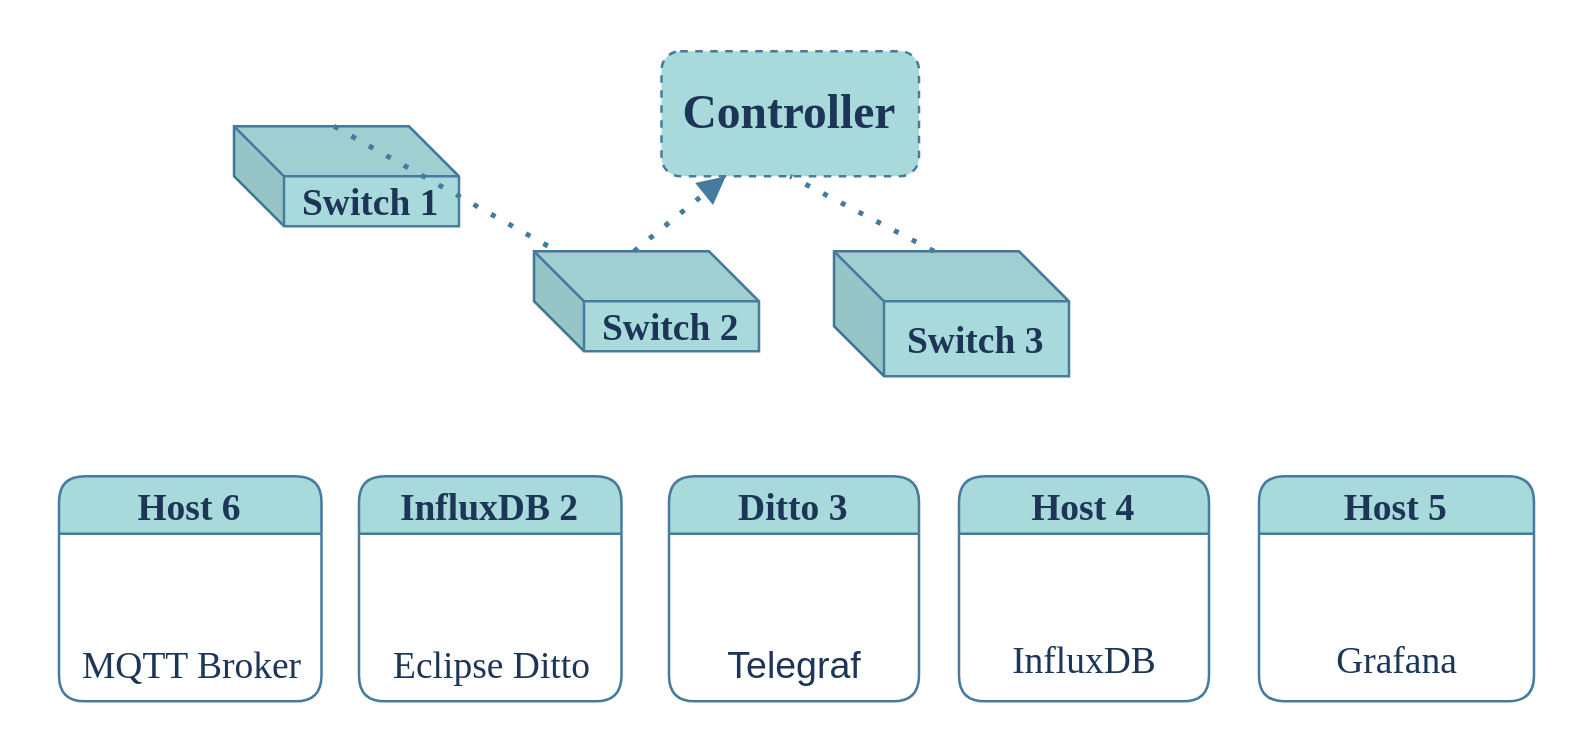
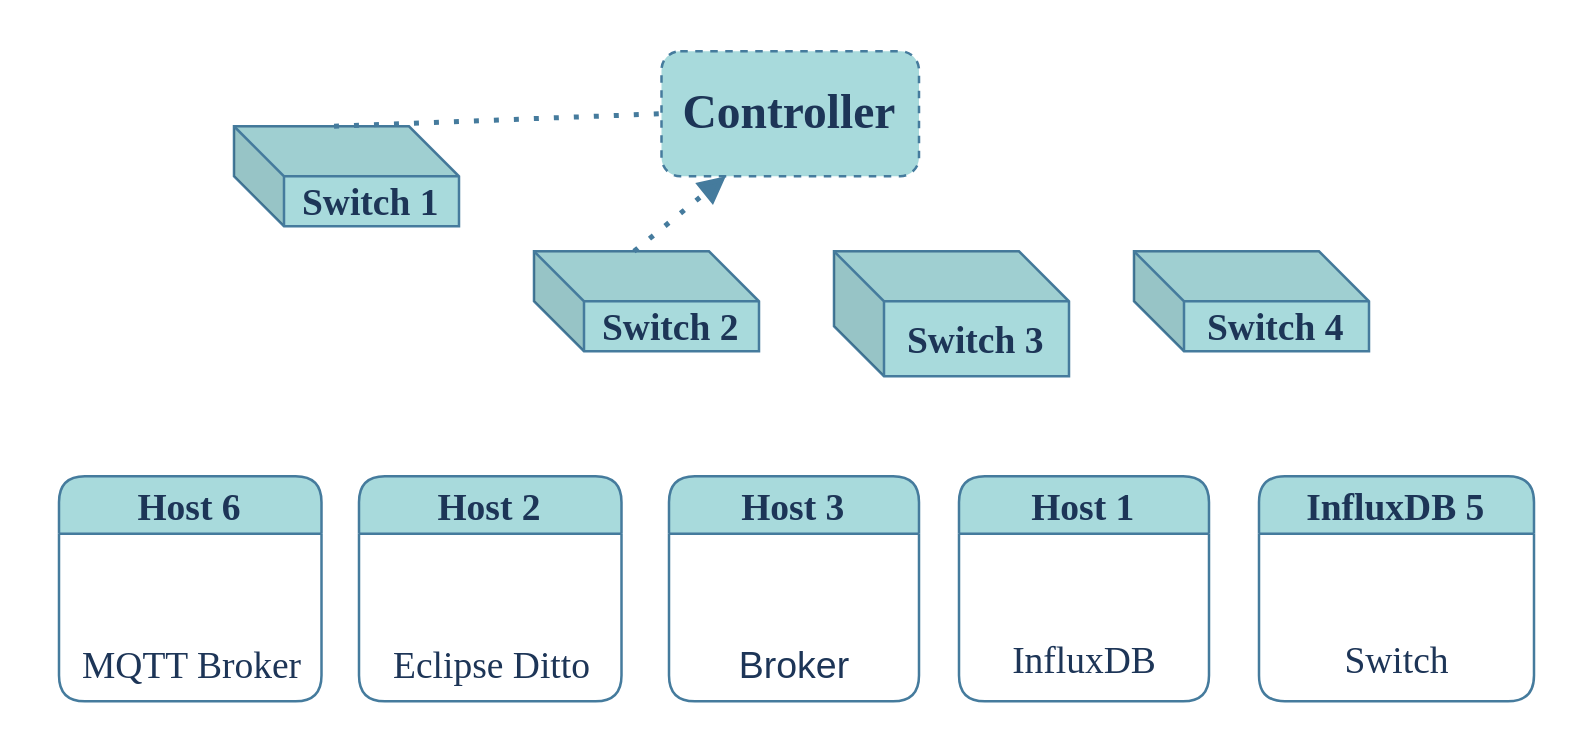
(458, 196) -> (356, 125)
(913, 241) -> none
none -> (1251, 301)
(489, 508) -> (489, 508)
(793, 508) -> (793, 508)
(1083, 508) -> (1083, 508)
(1395, 508) -> (1395, 508)
(1398, 659) -> (1398, 659)
(795, 664) -> (795, 664)
